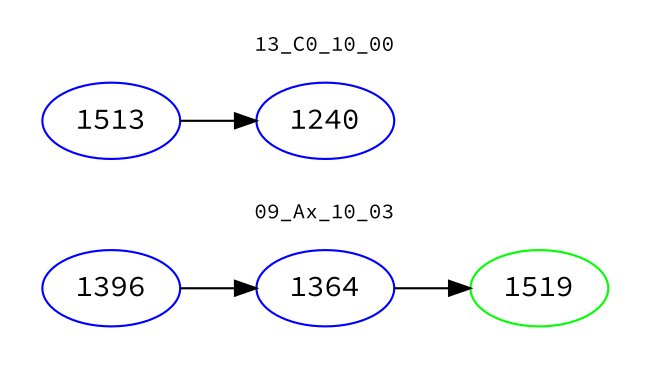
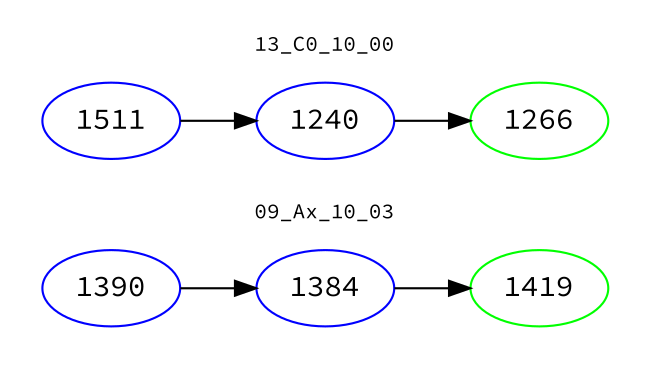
(111, 121) -> (111, 121)
none -> (539, 121)
(111, 288) -> (111, 288)
(325, 288) -> (325, 288)
(539, 288) -> (539, 288)
